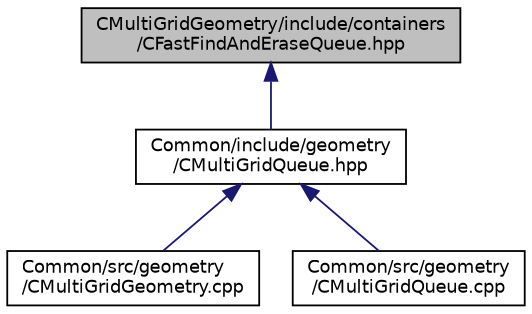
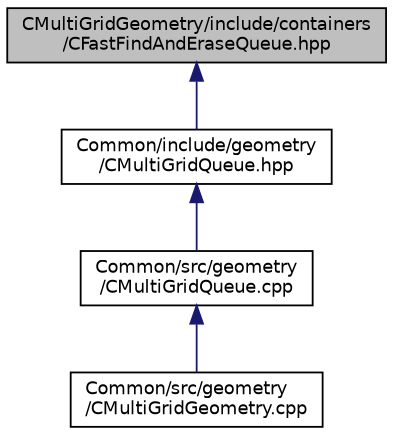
(195, 223) -> (197, 348)
